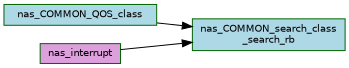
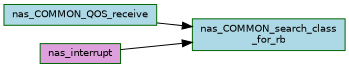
(80, 15) -> (80, 15)
(269, 35) -> (269, 35)
